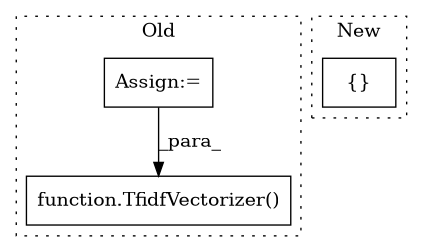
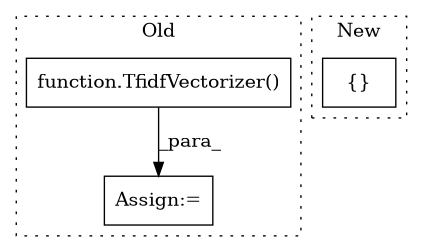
(159, 135) -> (159, 135)
